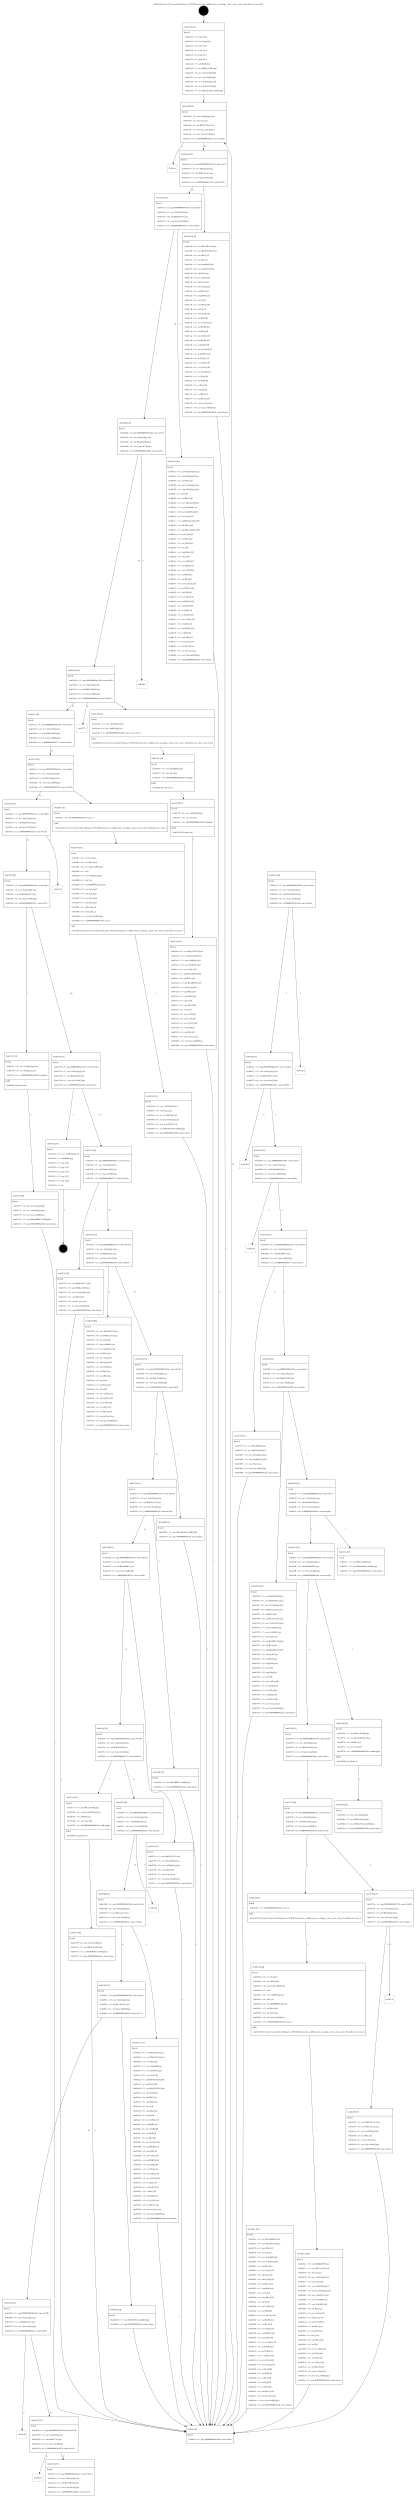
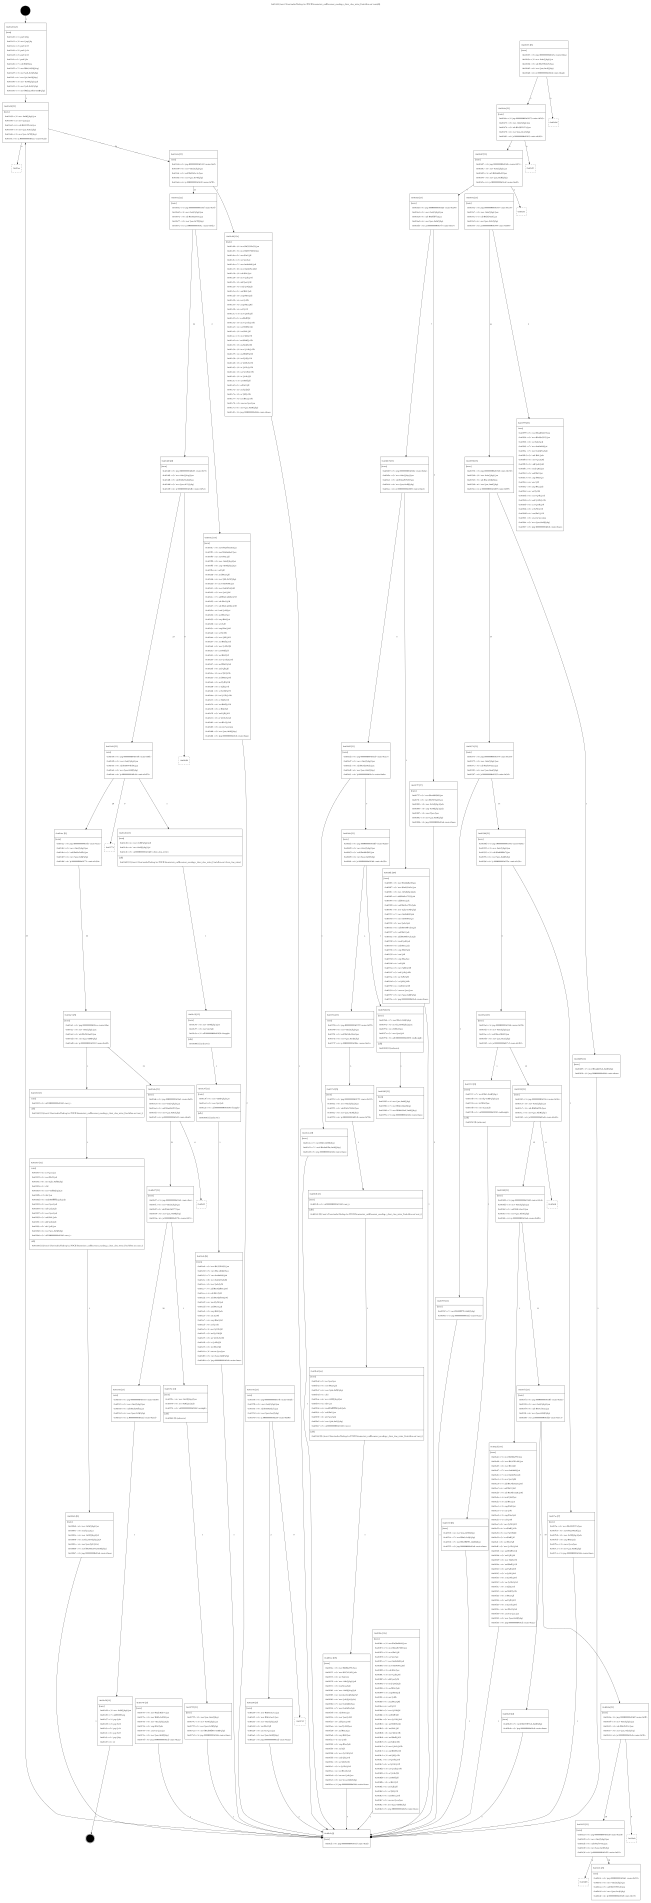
(107, 1164) -> none
none -> (311, 1494)
(348, 1862) -> none
